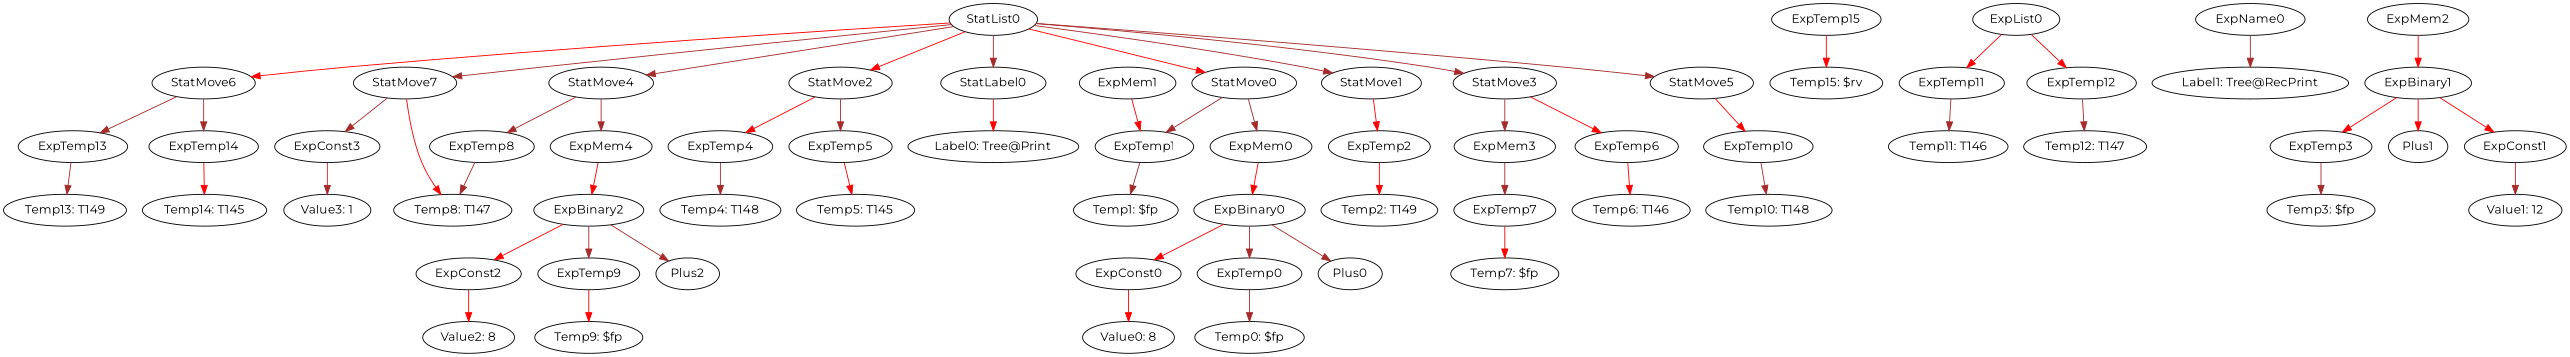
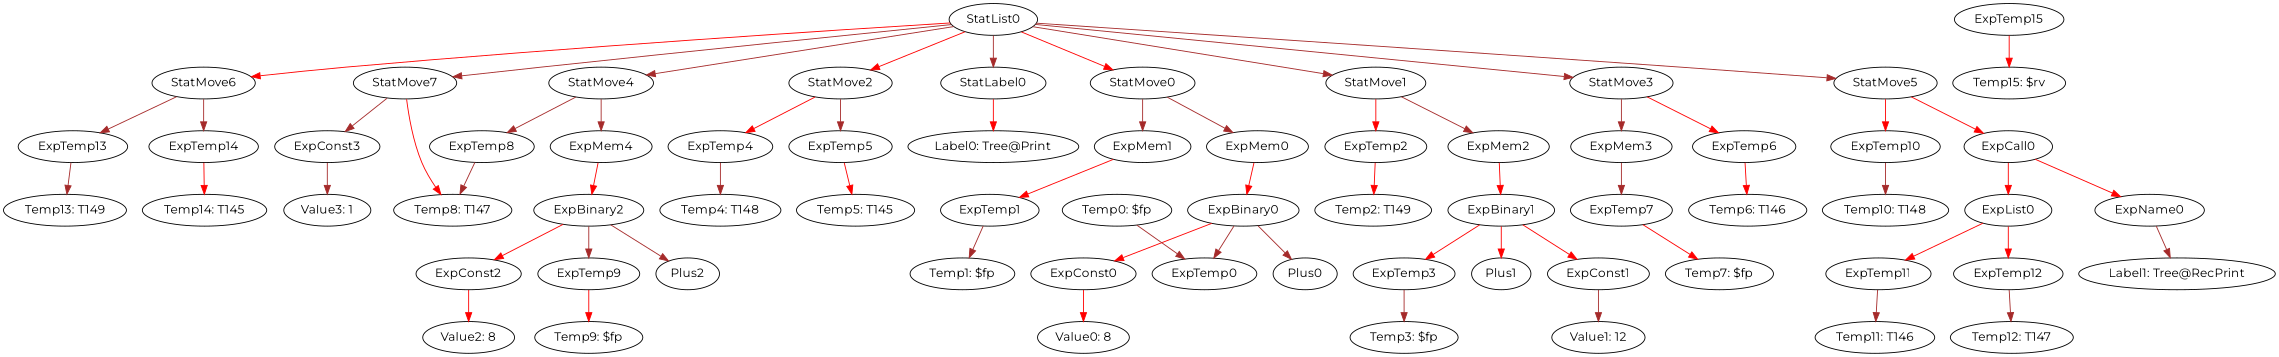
(1198, 112) -> (1143, 111)
none -> (1433, 113)
none -> (2008, 147)
(1249, 301) -> (1156, 239)
